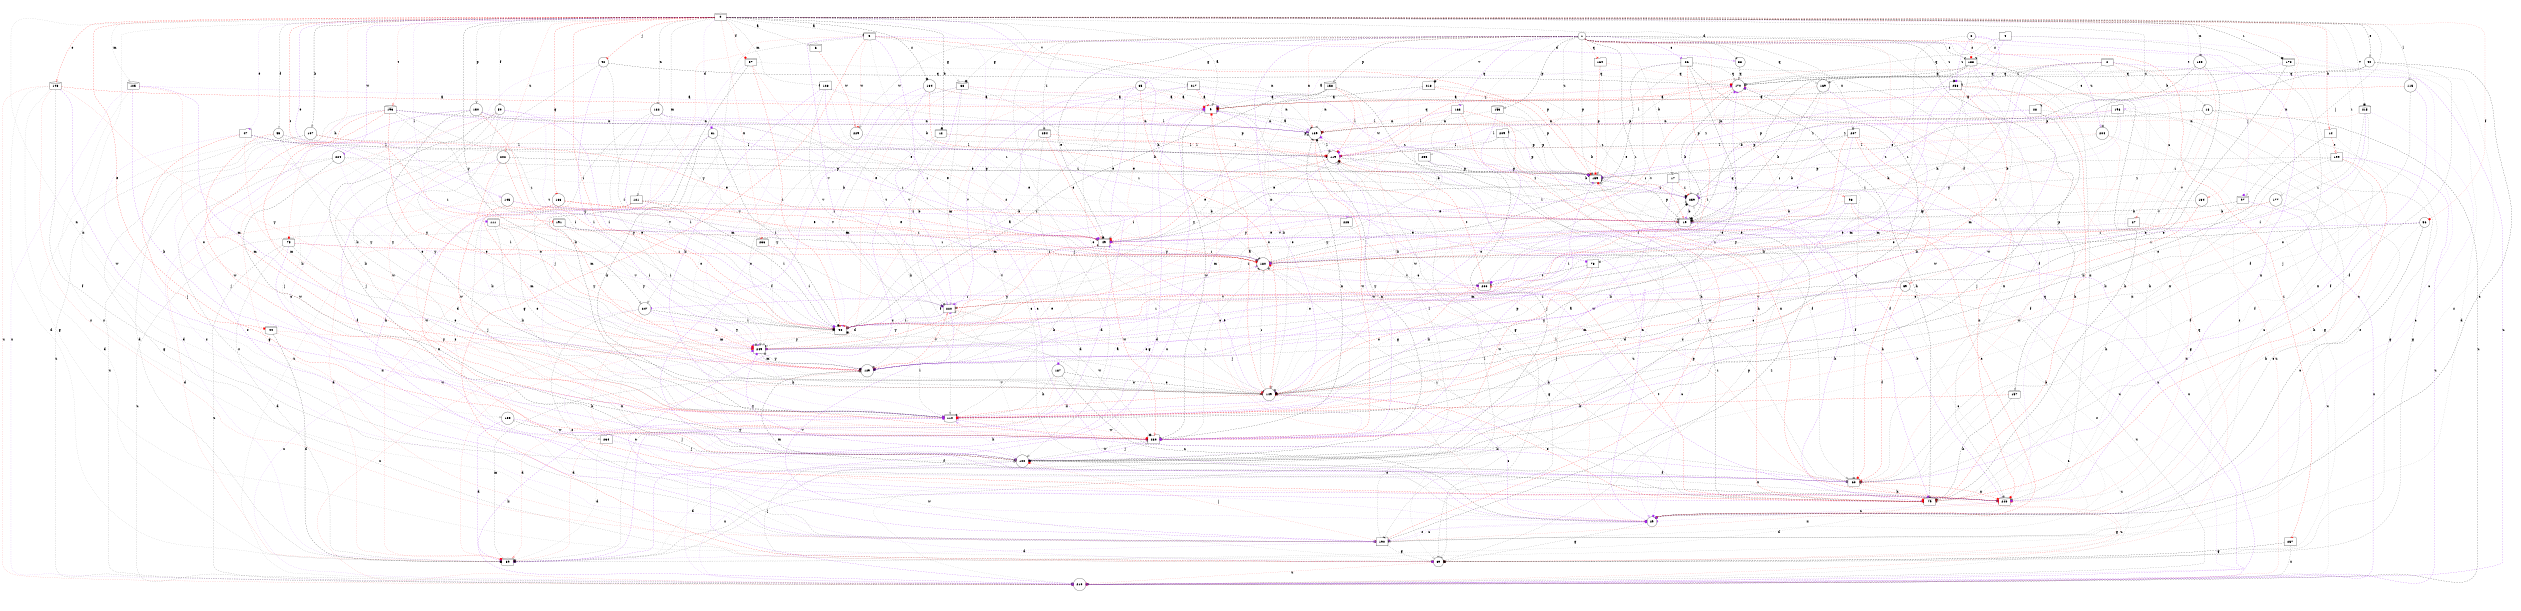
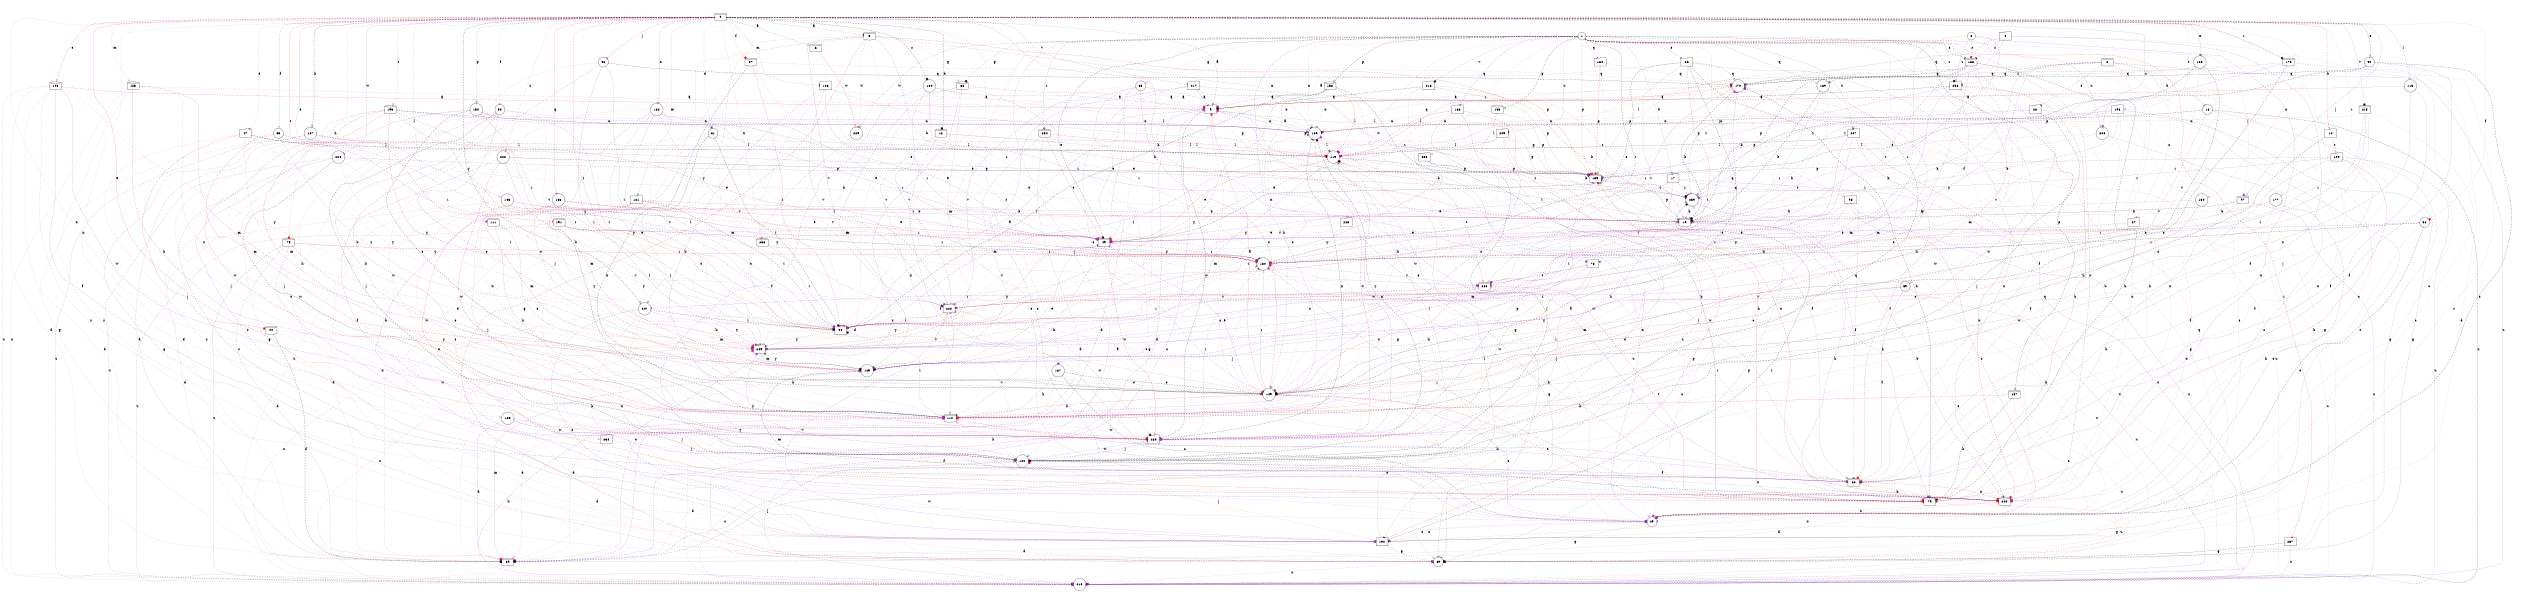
(1960, 59) -> (1960, 59)
(1740, 62) -> none
